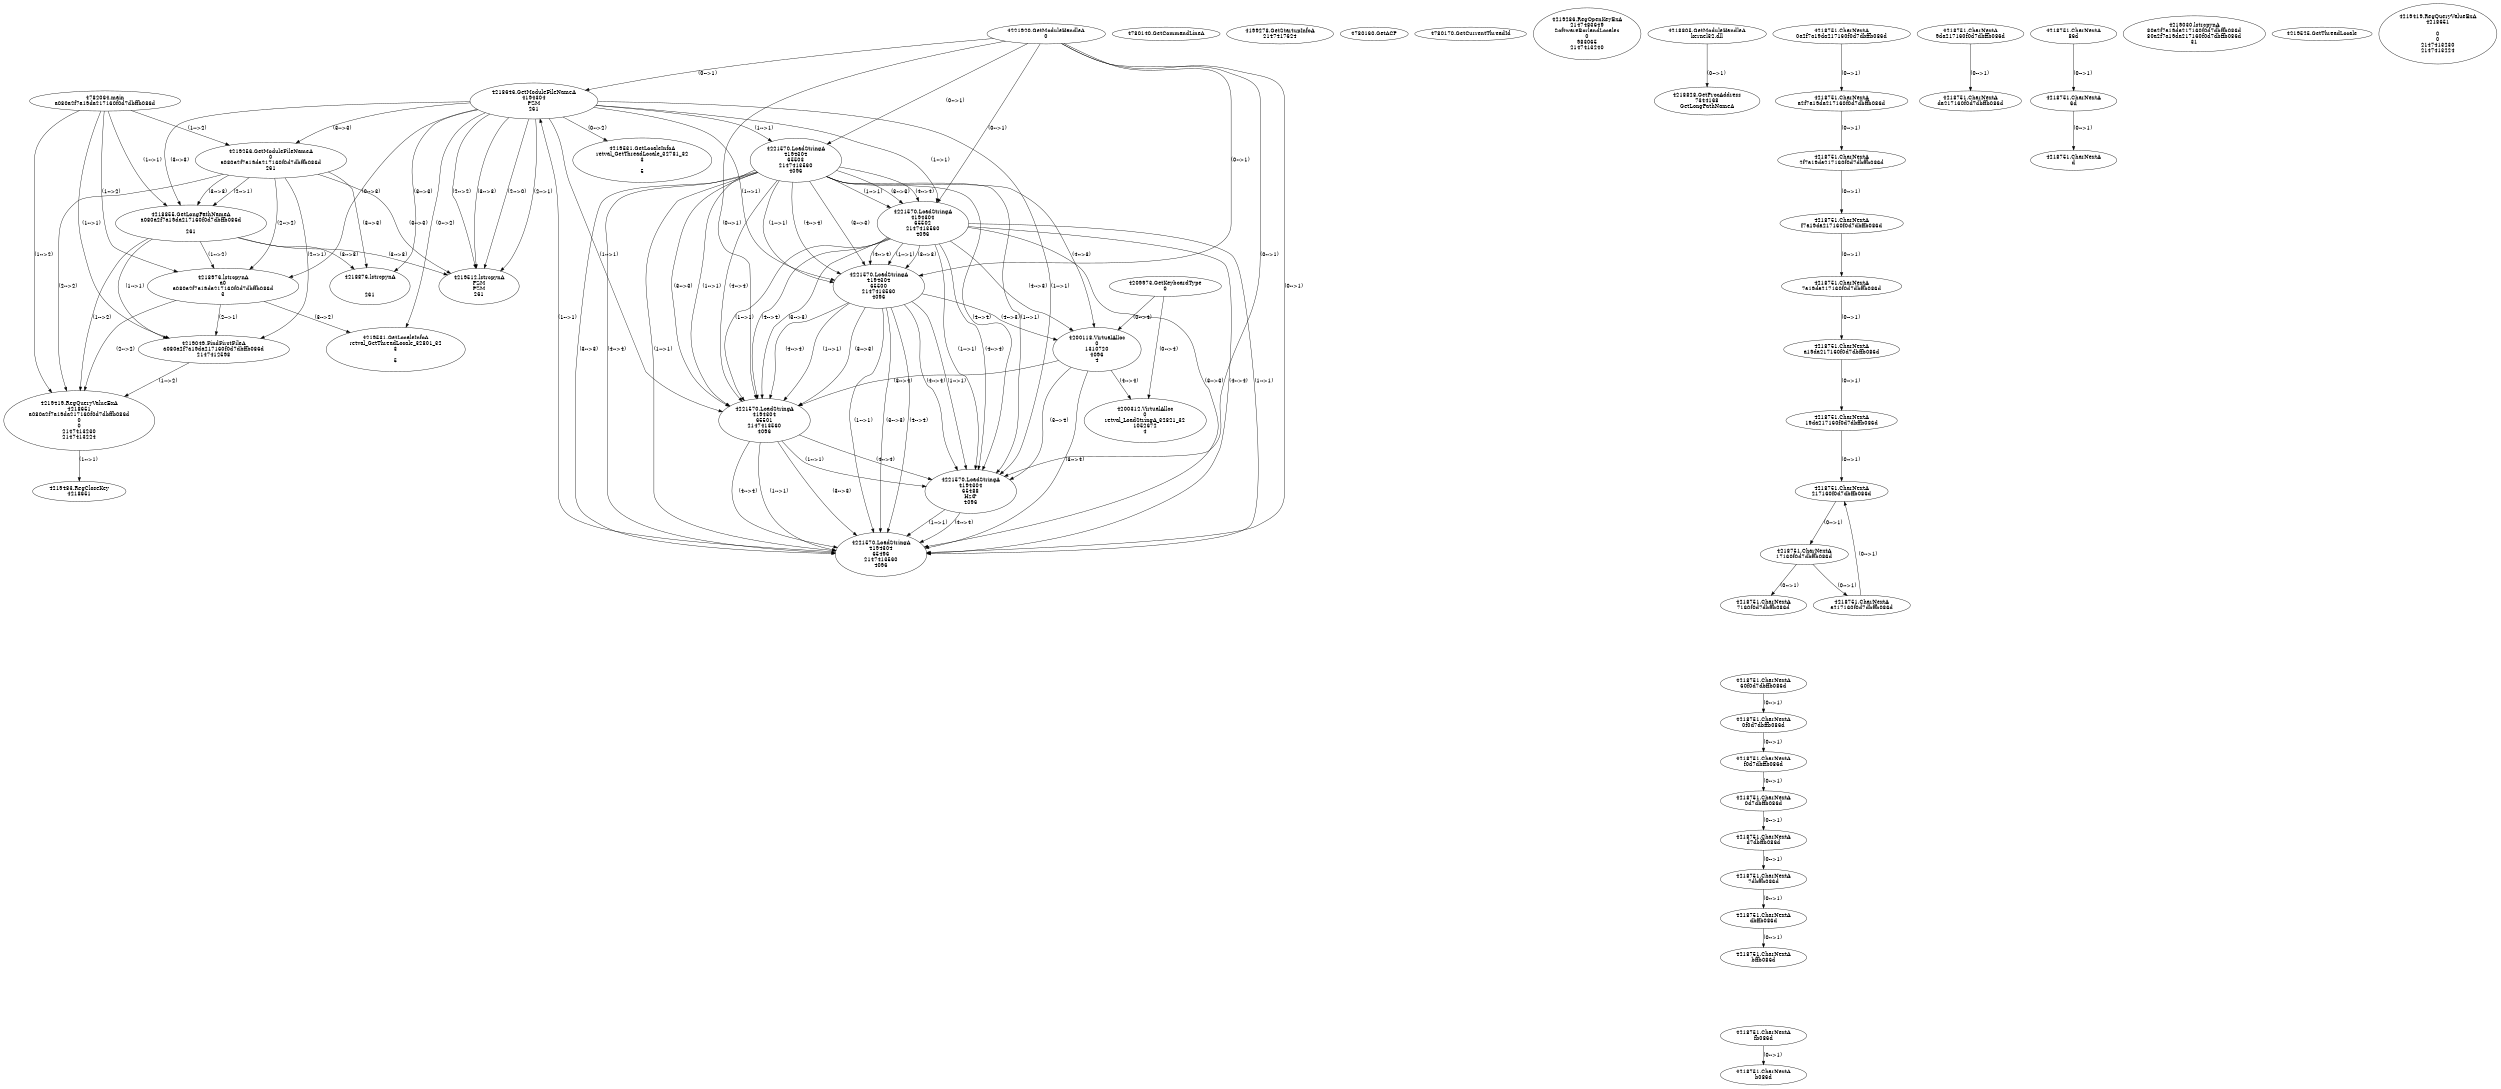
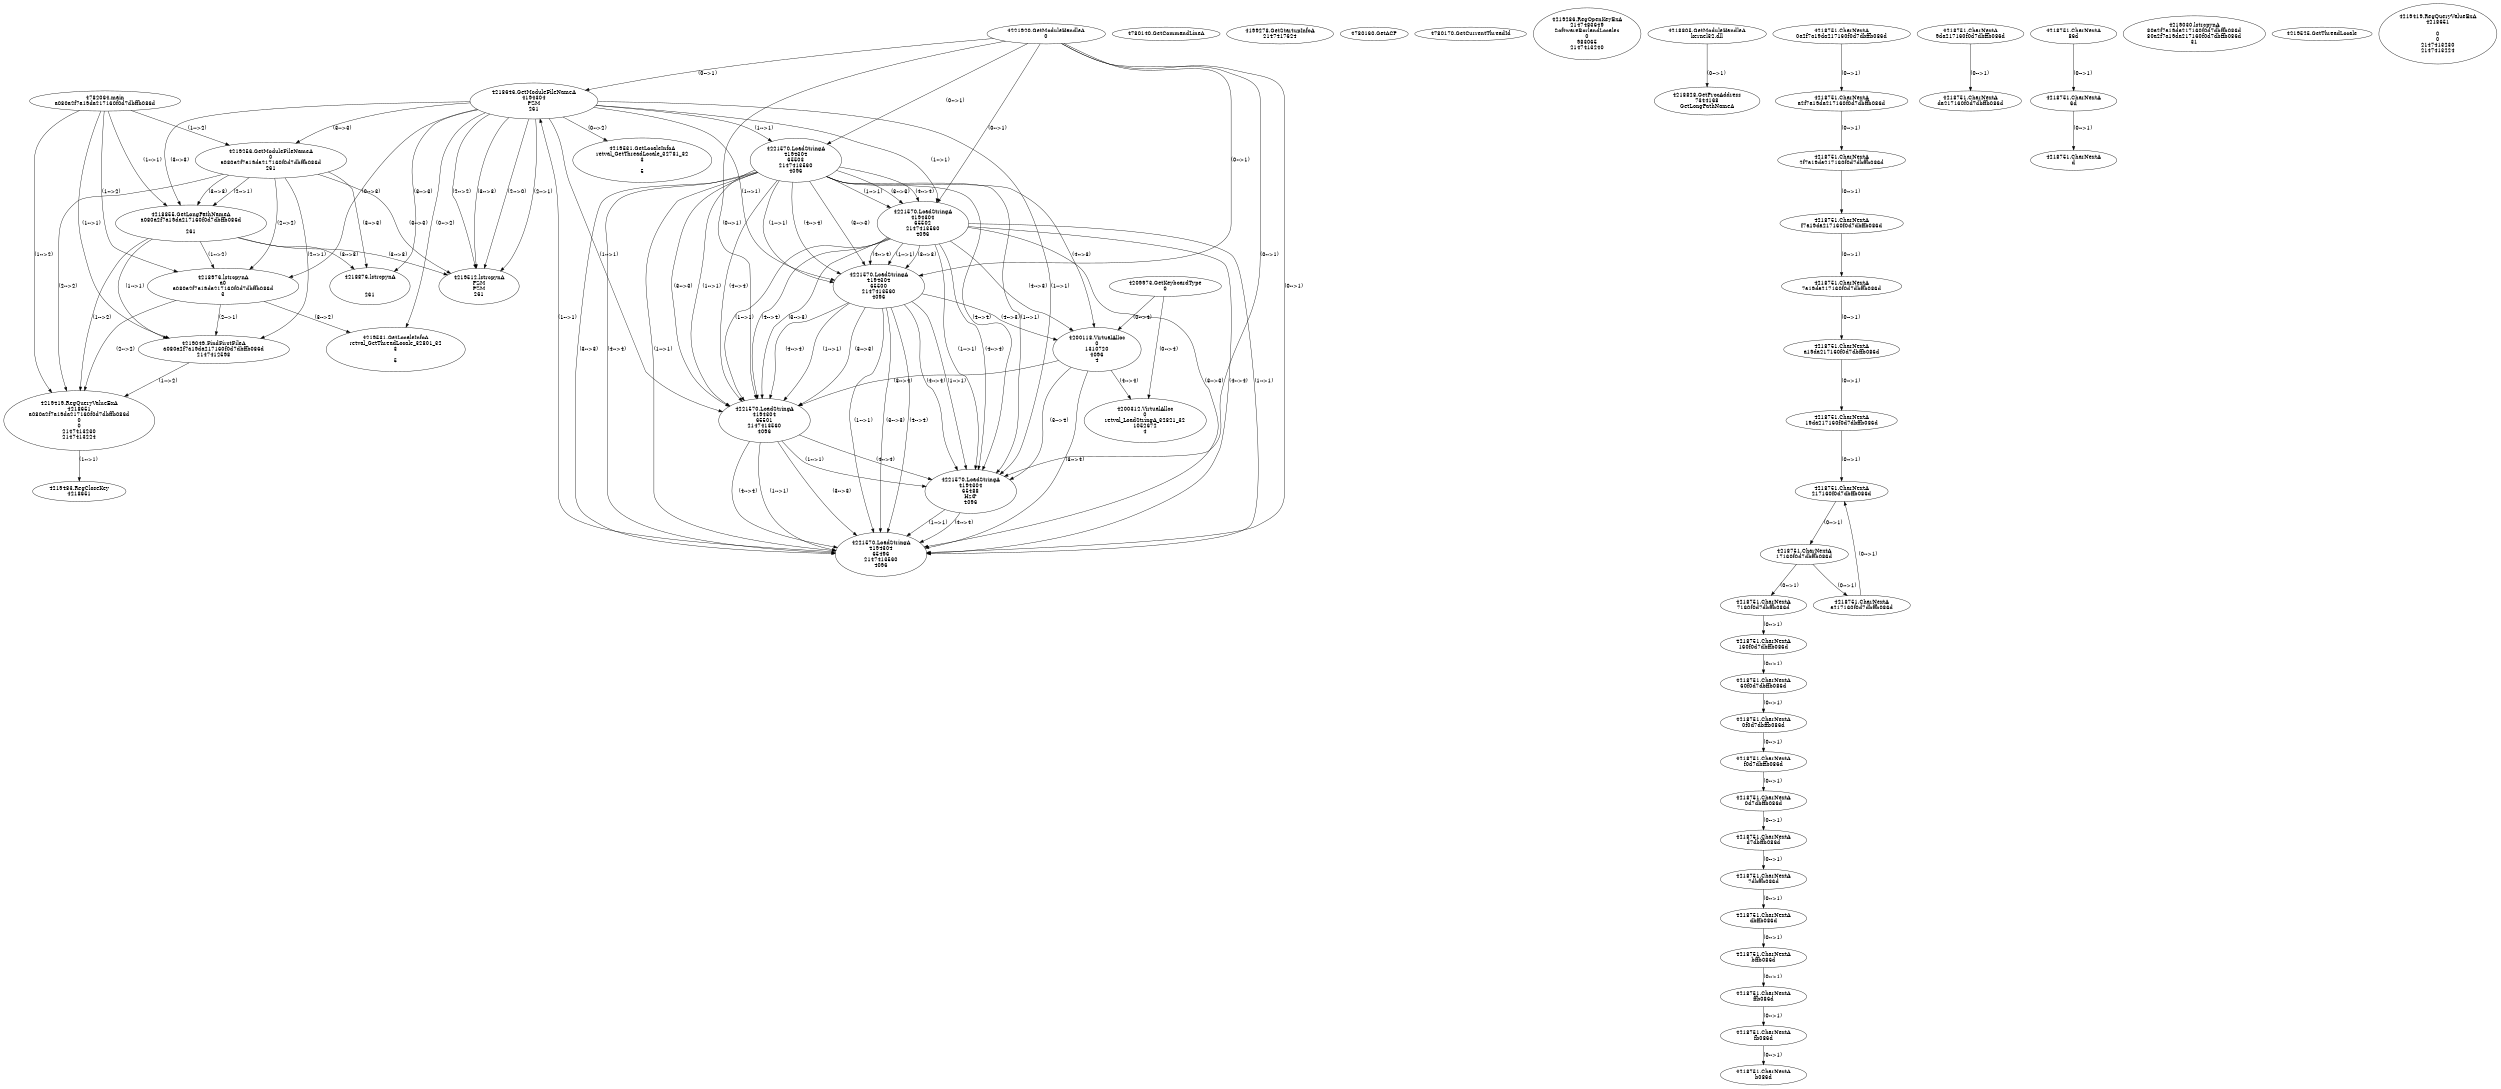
none -> (1764, 644)
none -> (1764, 997)
